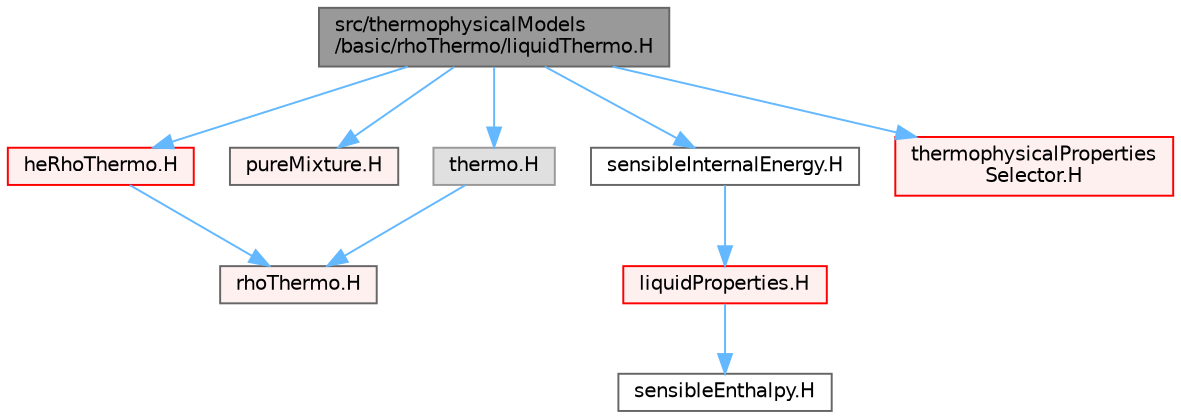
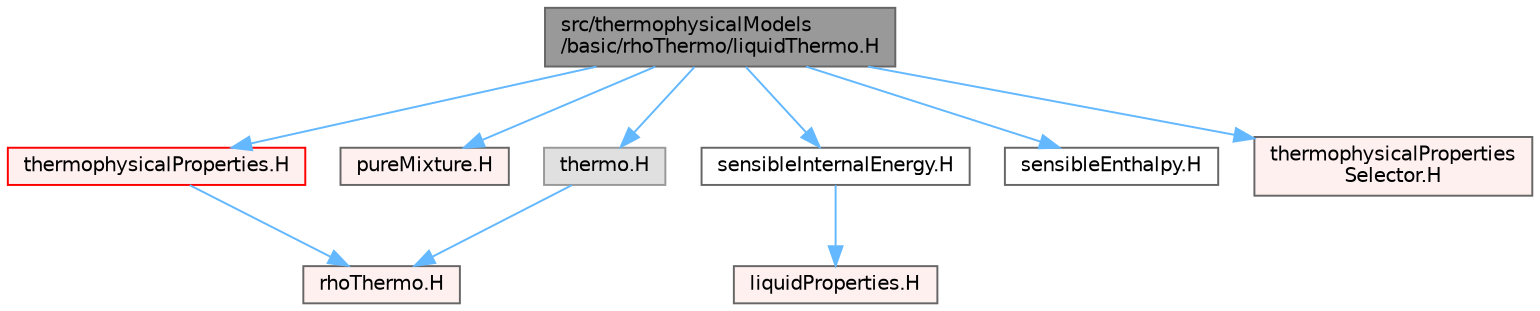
(101, 166) -> (157, 166)
(1034, 166) -> (1393, 166)
(725, 285) -> (836, 285)
(725, 329) -> (923, 104)
